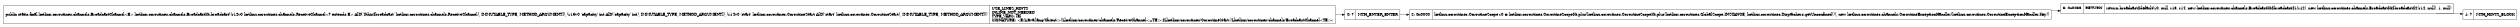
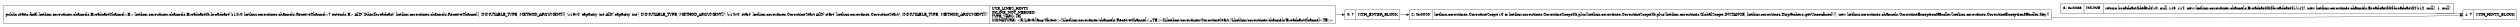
(2094, 8) -> (2093, 8)
(2055, 11) -> (2256, 17)
(1378, 15) -> (1378, 15)
